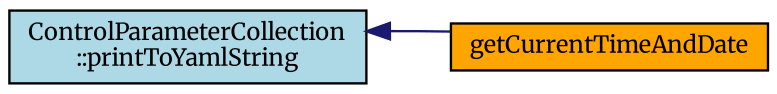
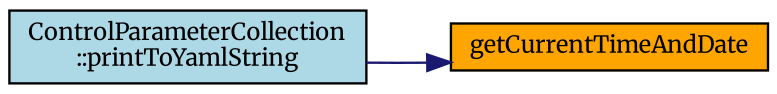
(420, 31) -> (397, 63)
